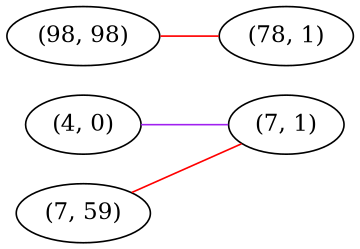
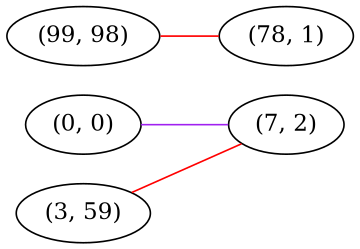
(83, 36) -> (83, 36)
(83, 125) -> (83, 125)
(286, 125) -> (286, 125)
(83, 213) -> (83, 213)
